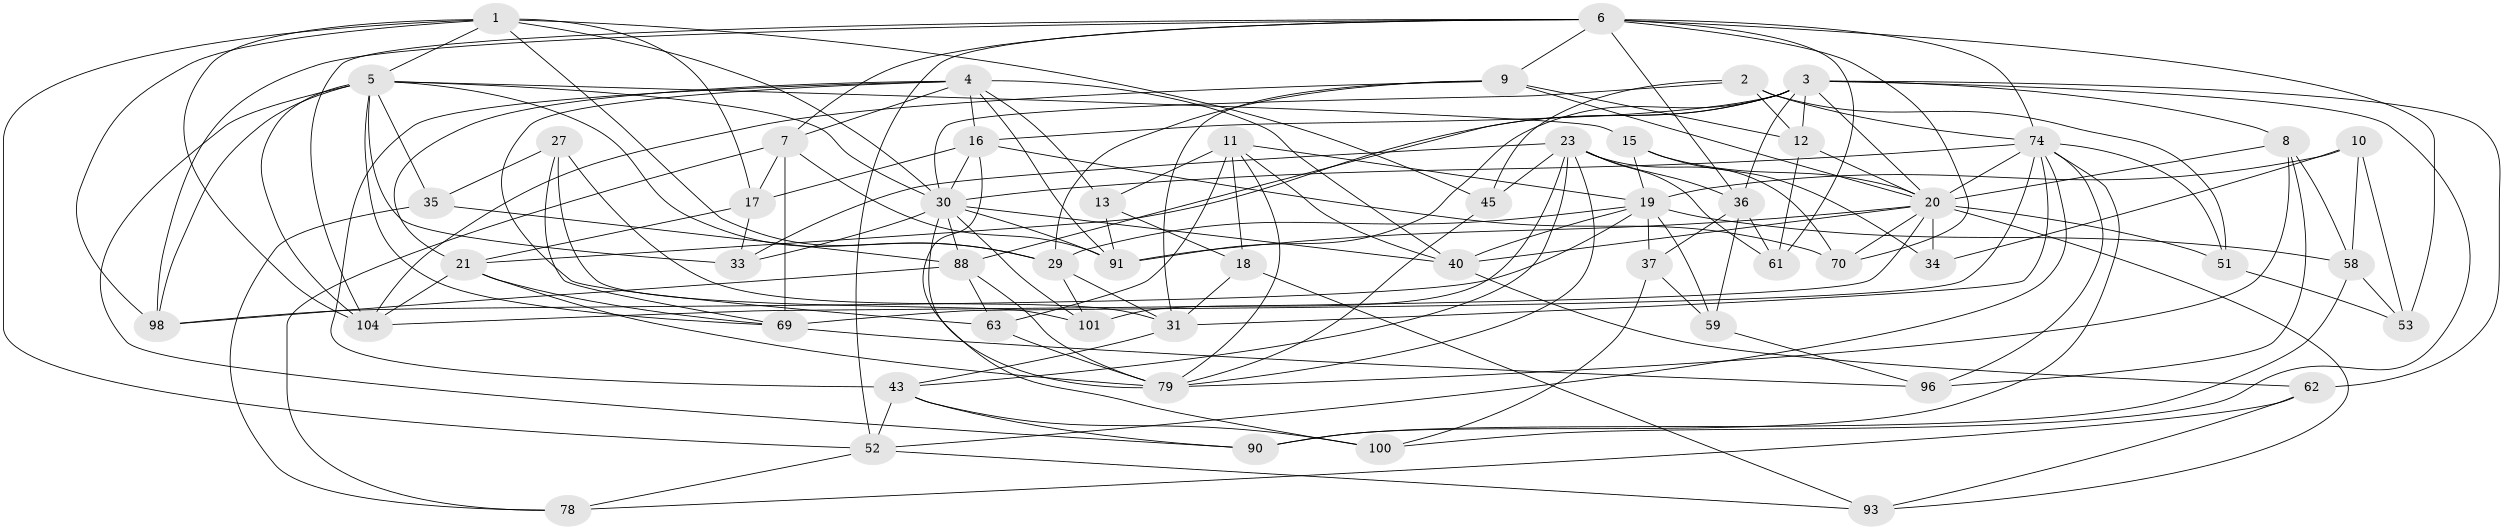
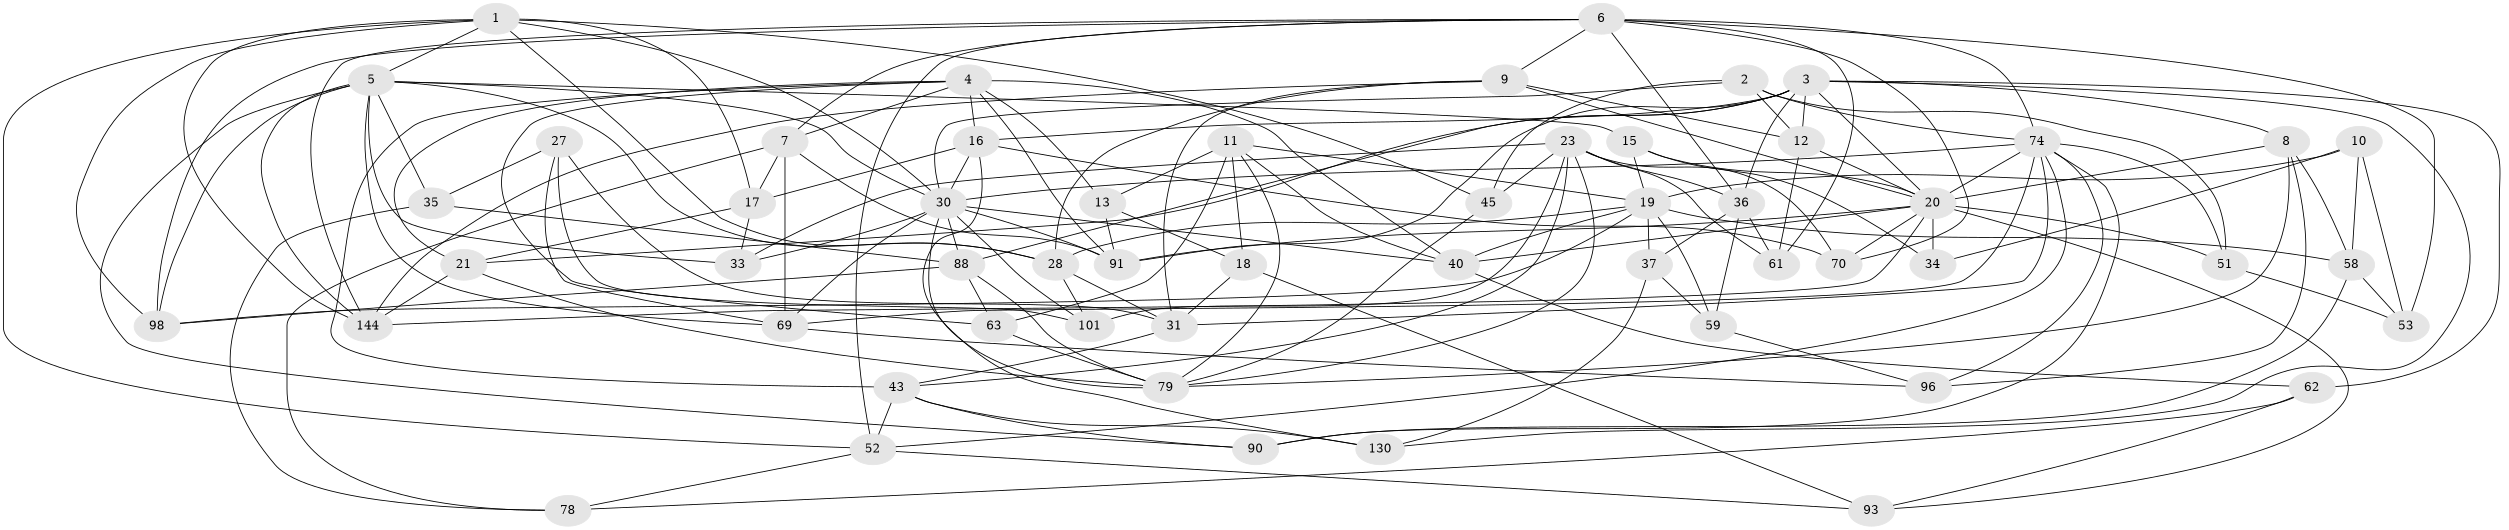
(1056, 265) -> (1056, 265)
(593, 301) -> (849, 266)
(368, 326) -> (368, 326)
(1380, 449) -> (1380, 449)
